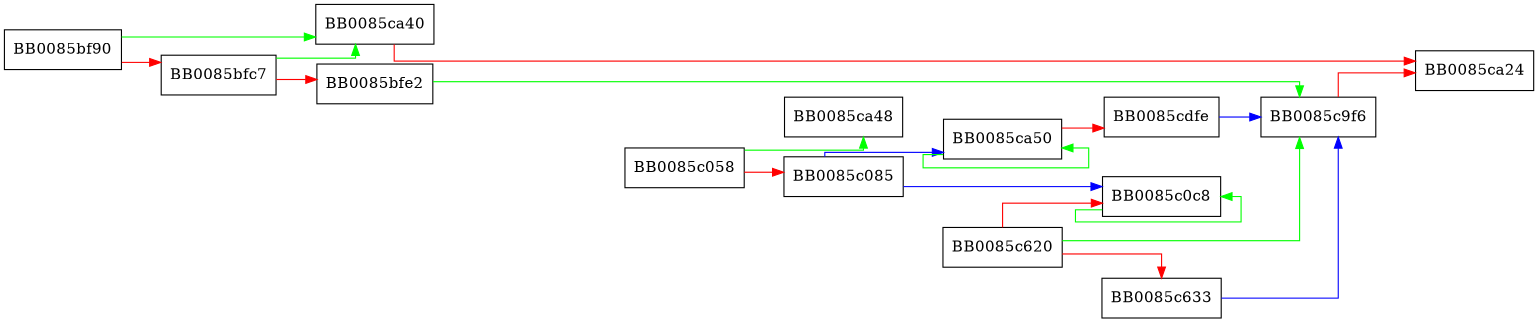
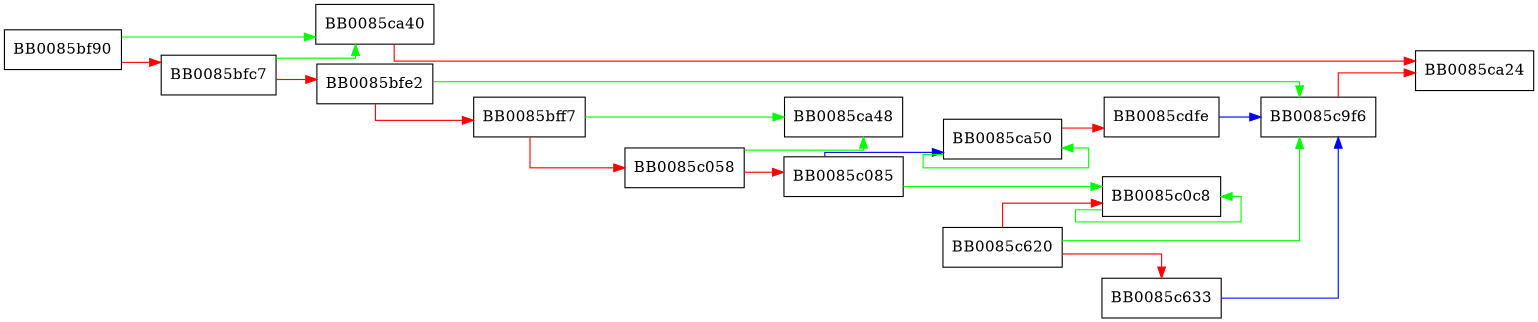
none -> (529, 117)
(997, 187) -> (997, 187)
